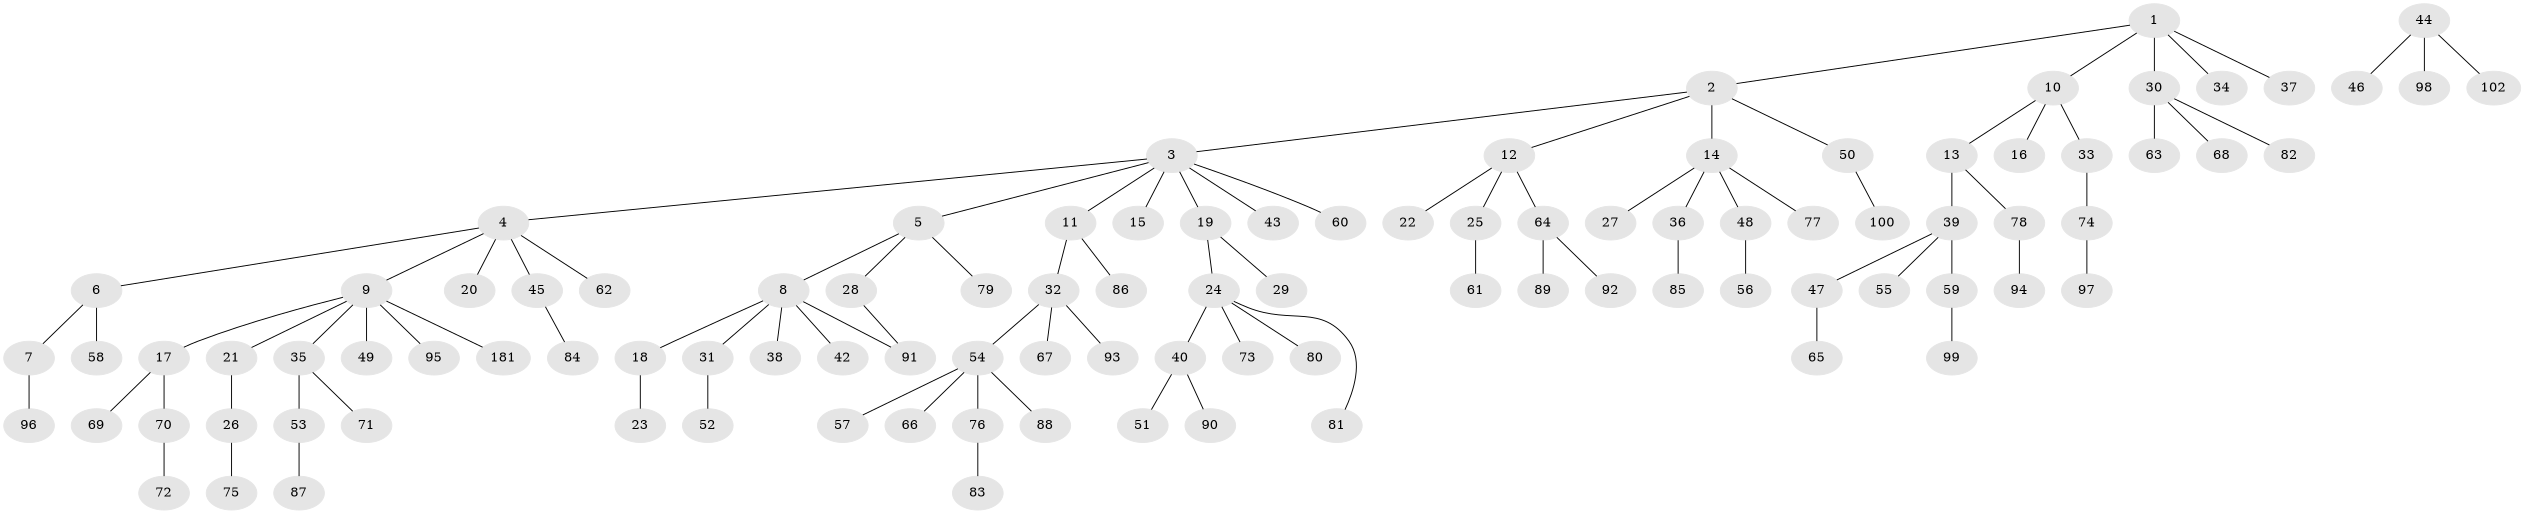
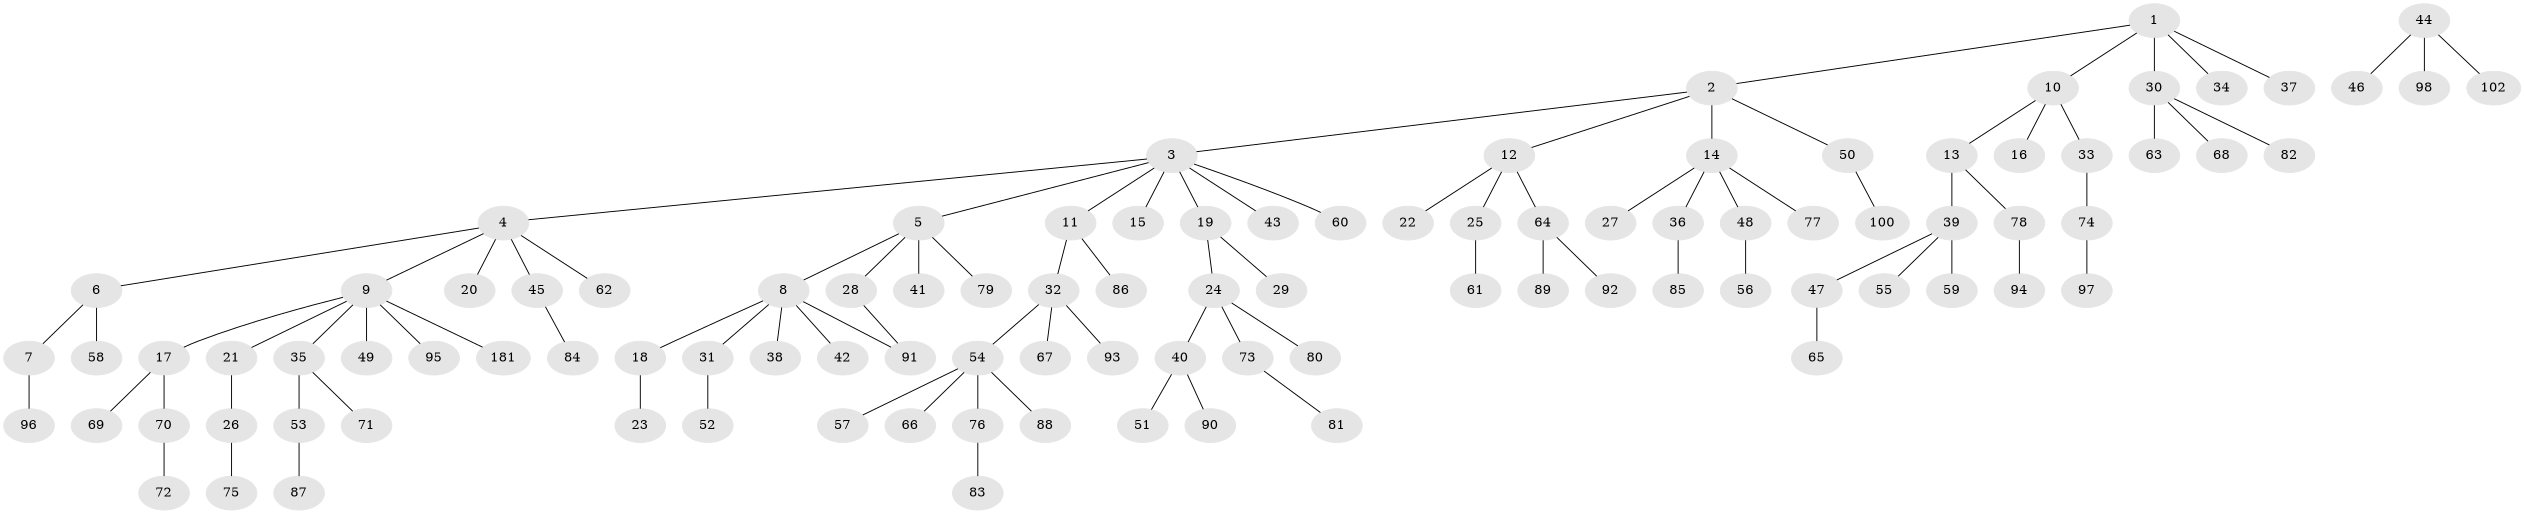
none -> (919, 291)
(1329, 323) -> (1292, 392)
(1952, 358) -> none
